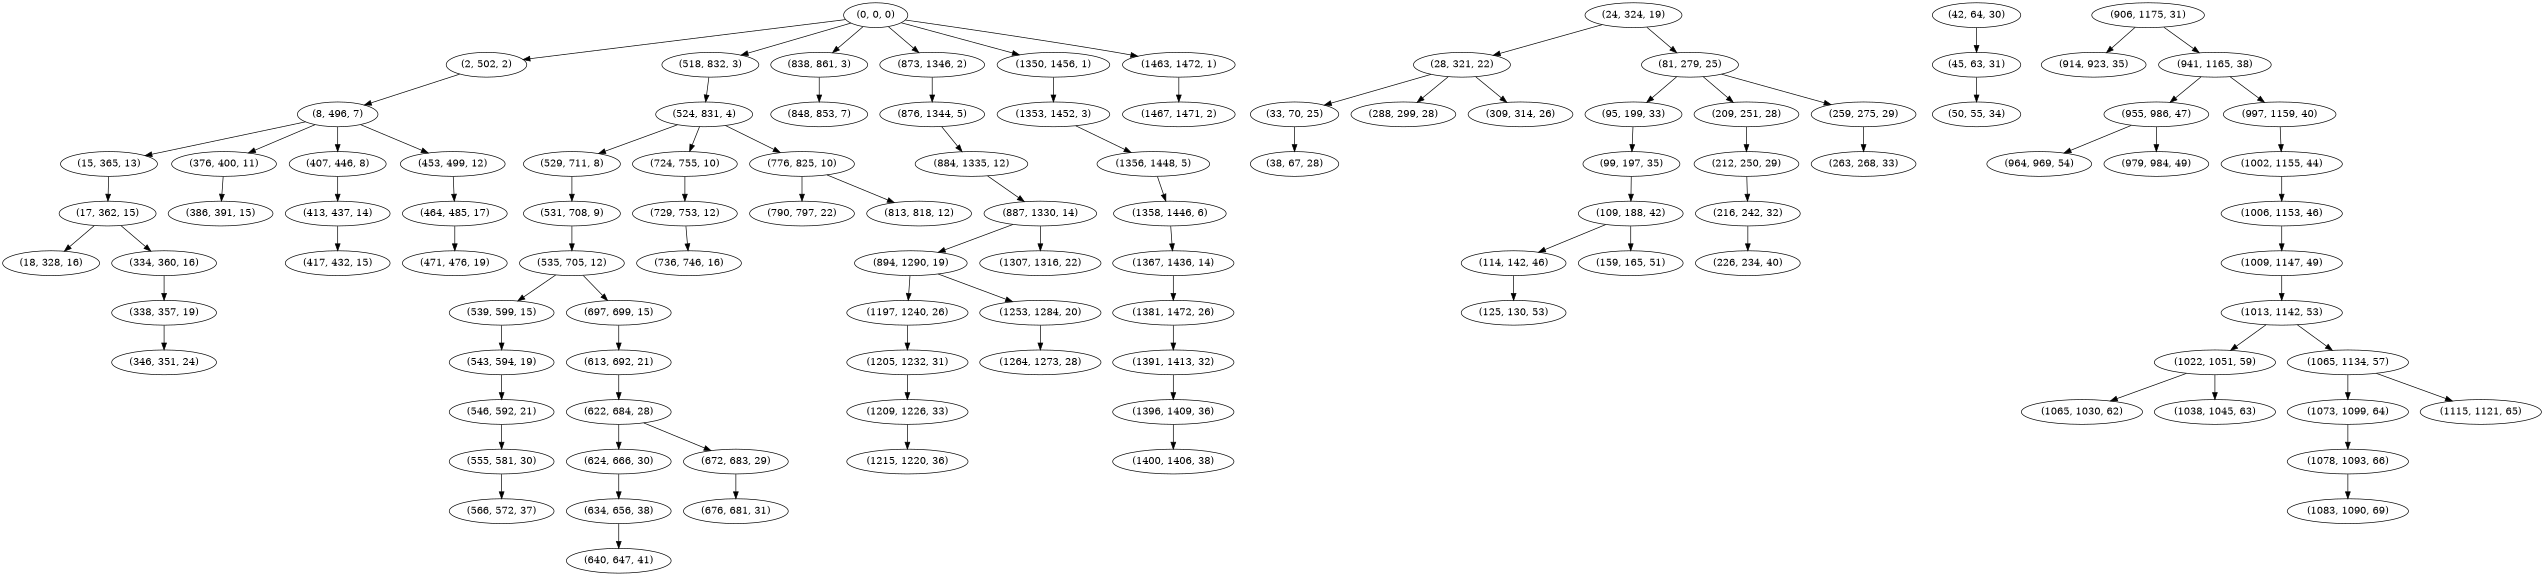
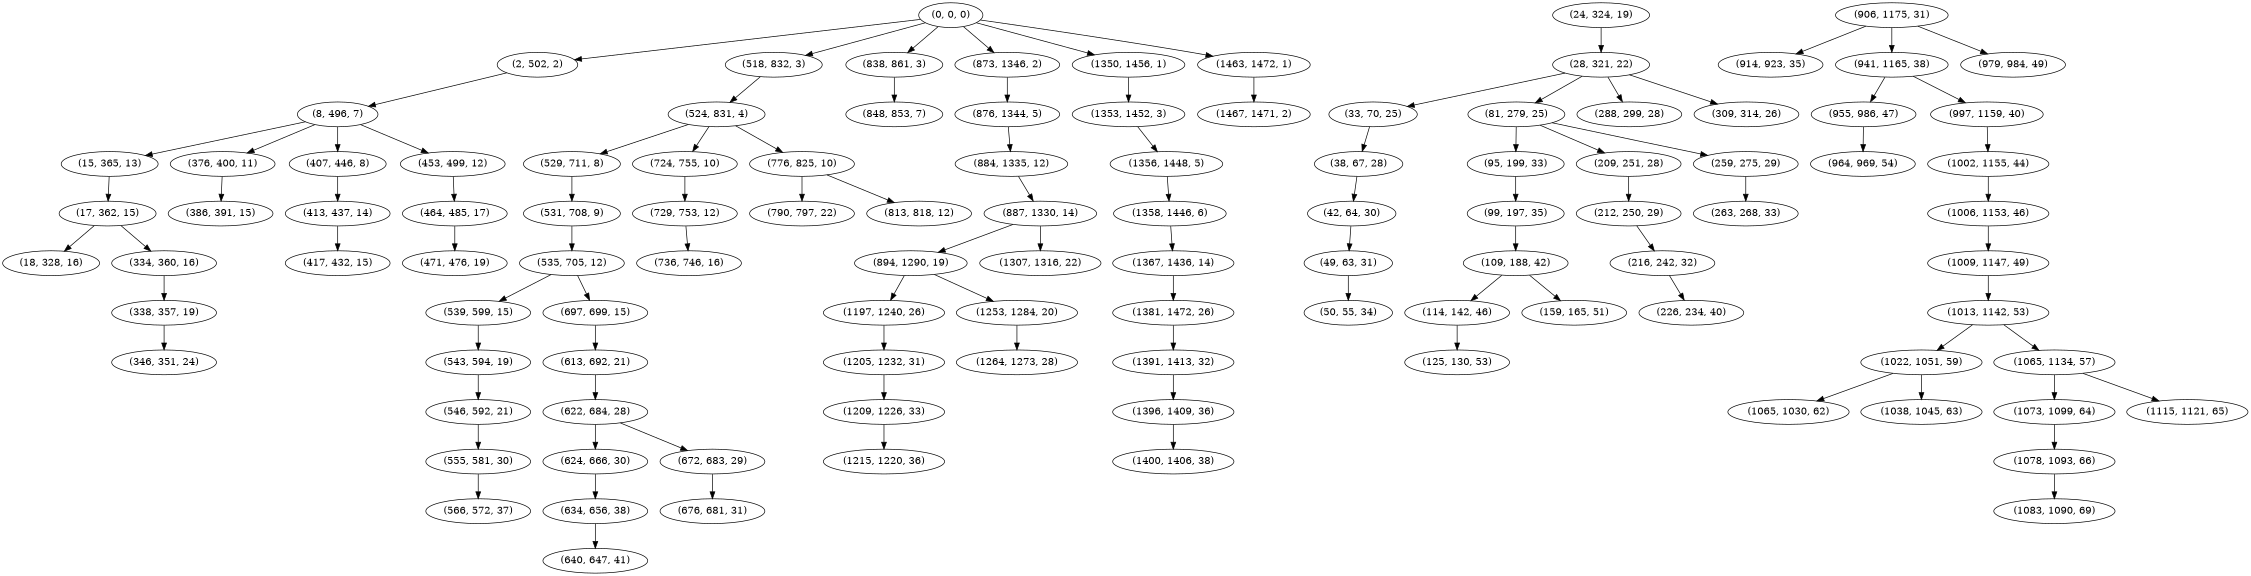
(1659, 38) -> (1562, 88)
(1977, 65) -> (1348, 263)
(2156, 136) -> (1949, 39)
none -> (1356, 185)
